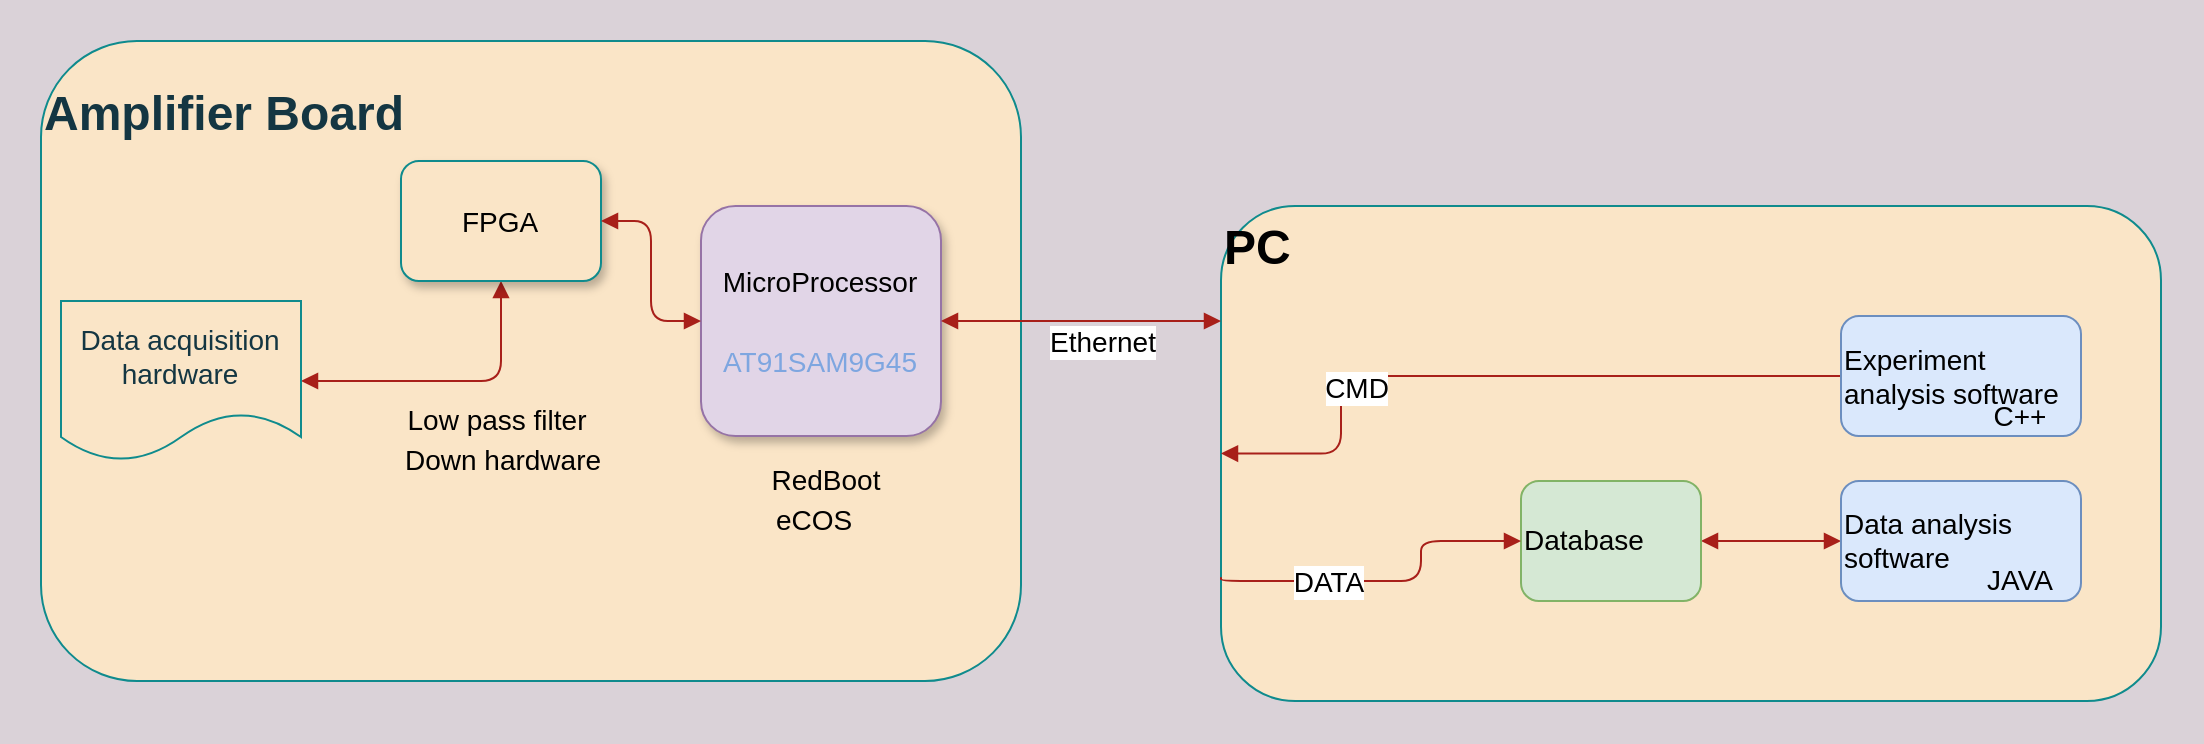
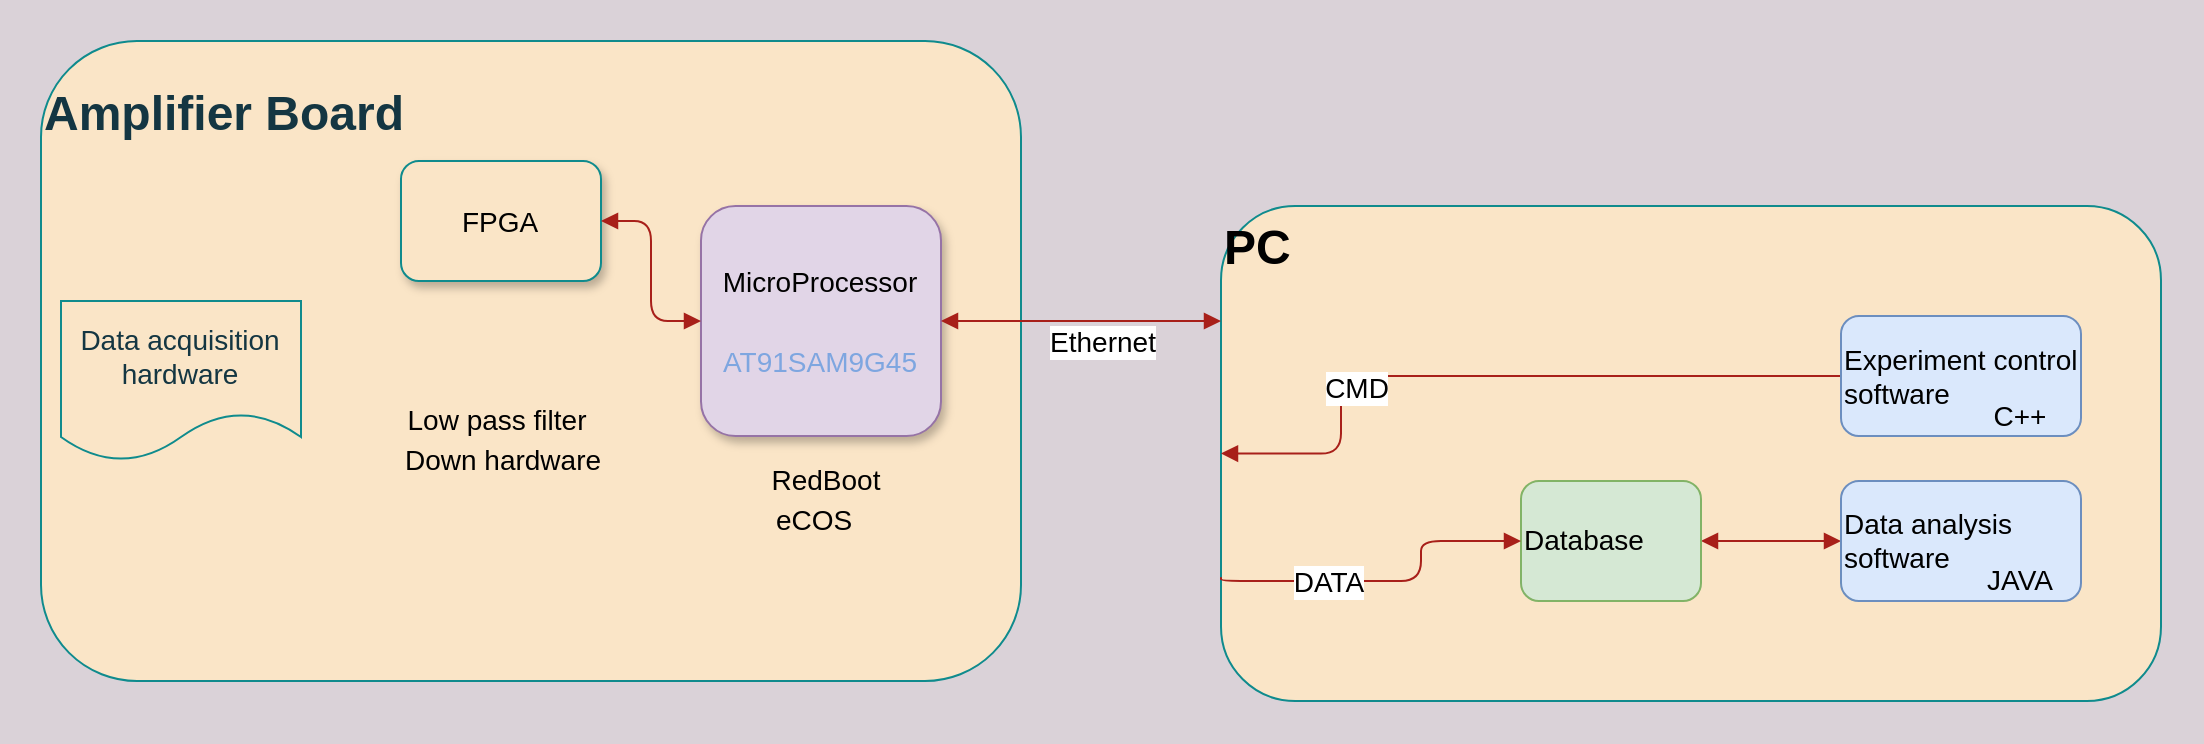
(1963, 377) -> (1963, 377)
(444, 381) -> none
